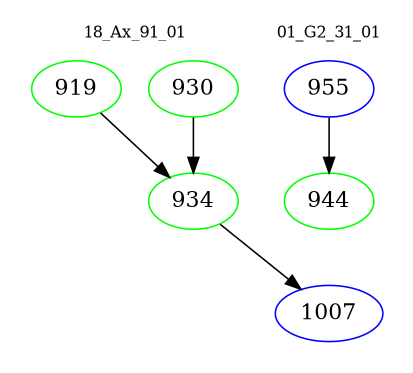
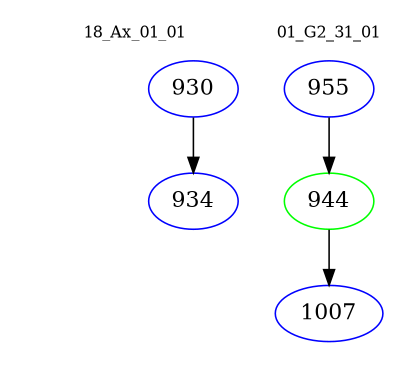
(135, 34) -> (135, 34)
(76, 89) -> none
(193, 89) -> (193, 89)
(193, 201) -> (193, 201)
(254, 252) -> (329, 250)
